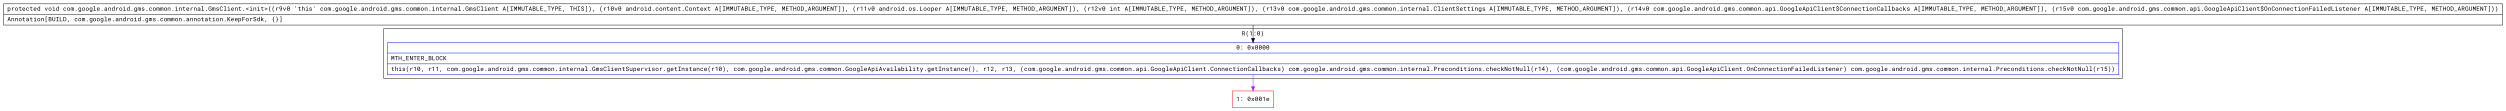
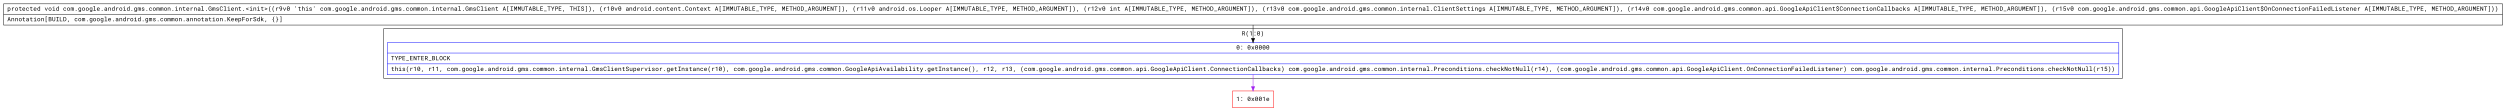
(419, 58) -> (421, 58)
